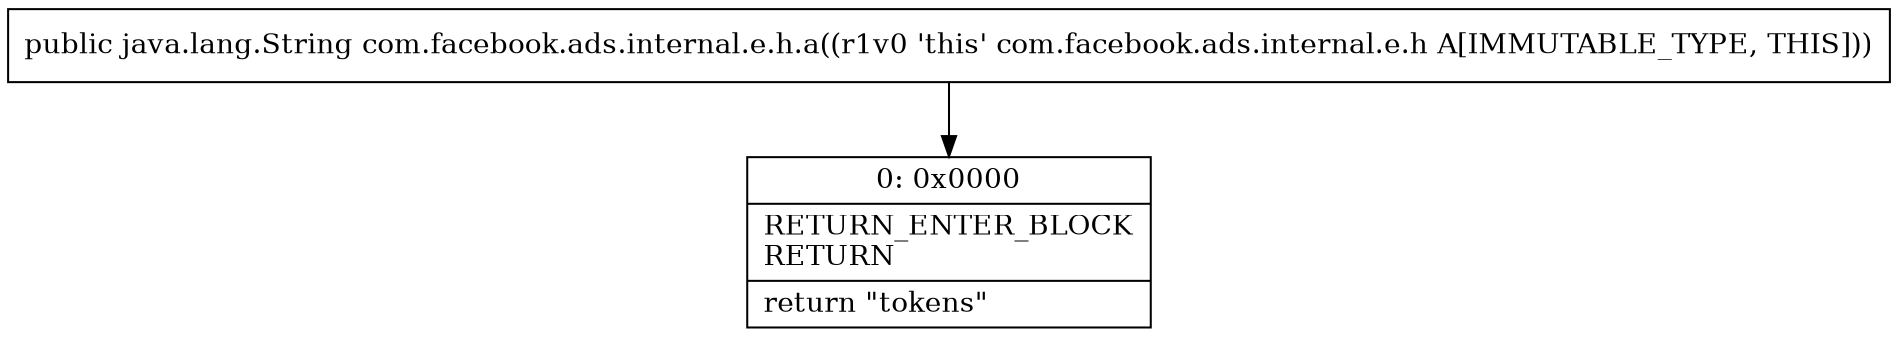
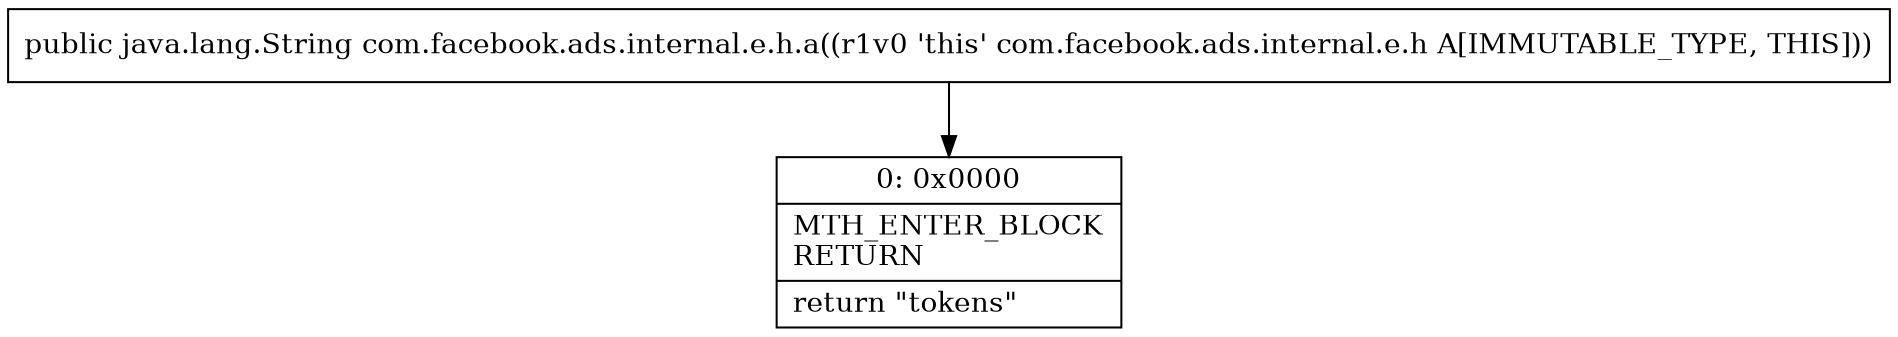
(949, 226) -> (949, 226)
